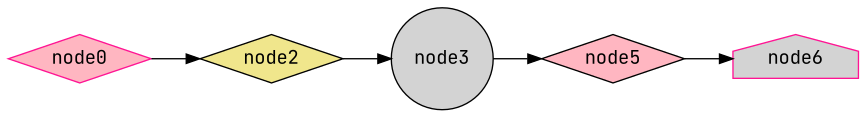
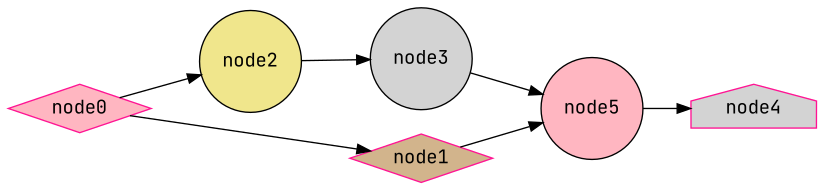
(271, 59) -> (250, 61)
(613, 59) -> (592, 108)
(796, 59) -> (754, 108)
none -> (421, 158)
